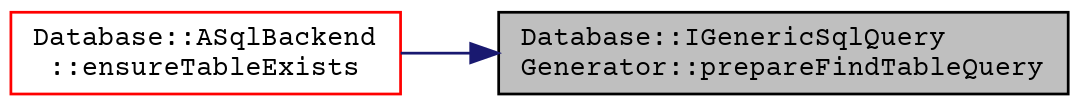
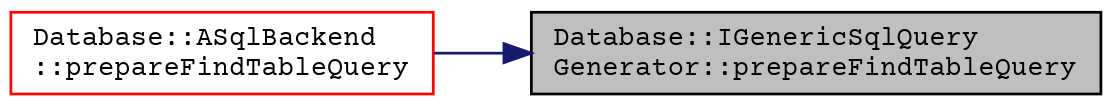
(206, 53) -> (222, 53)
